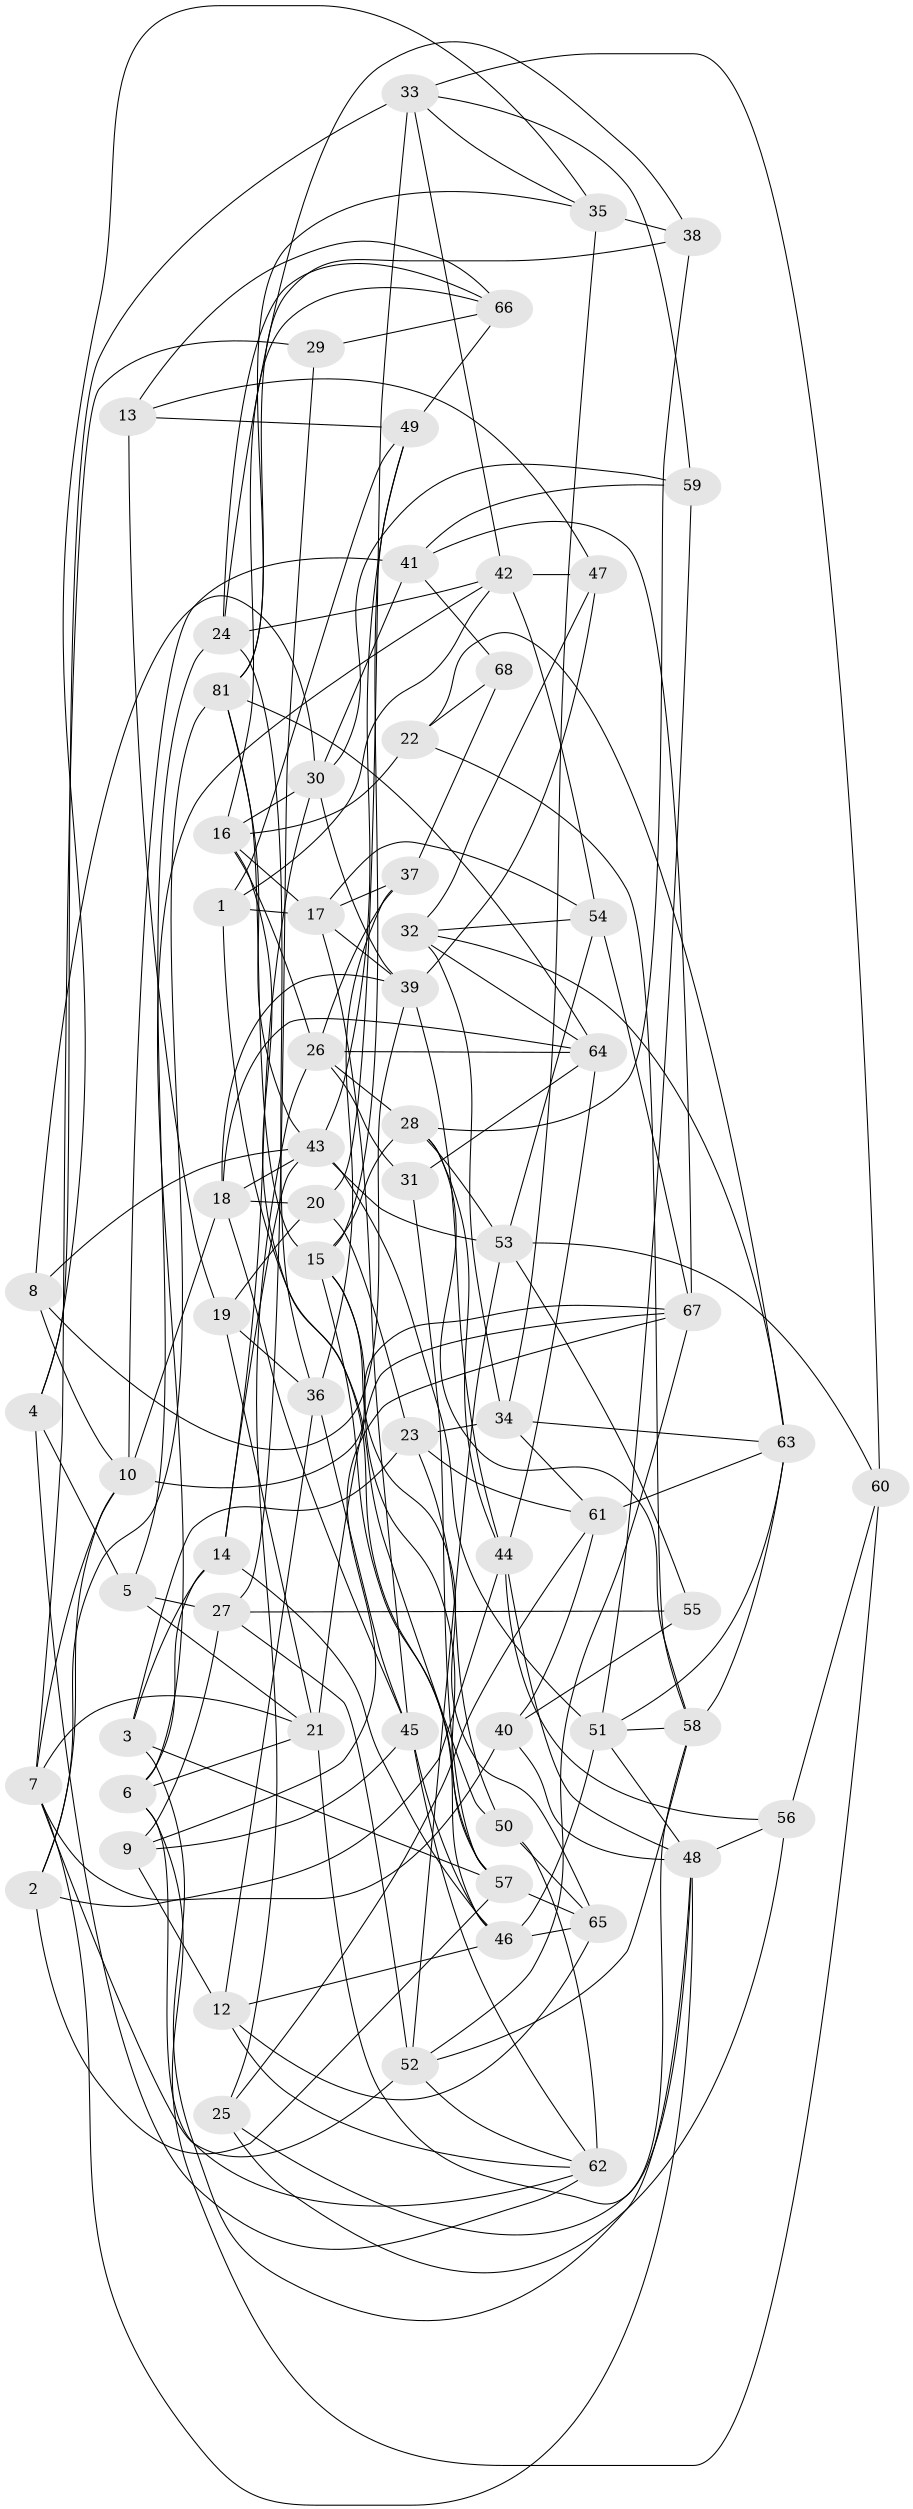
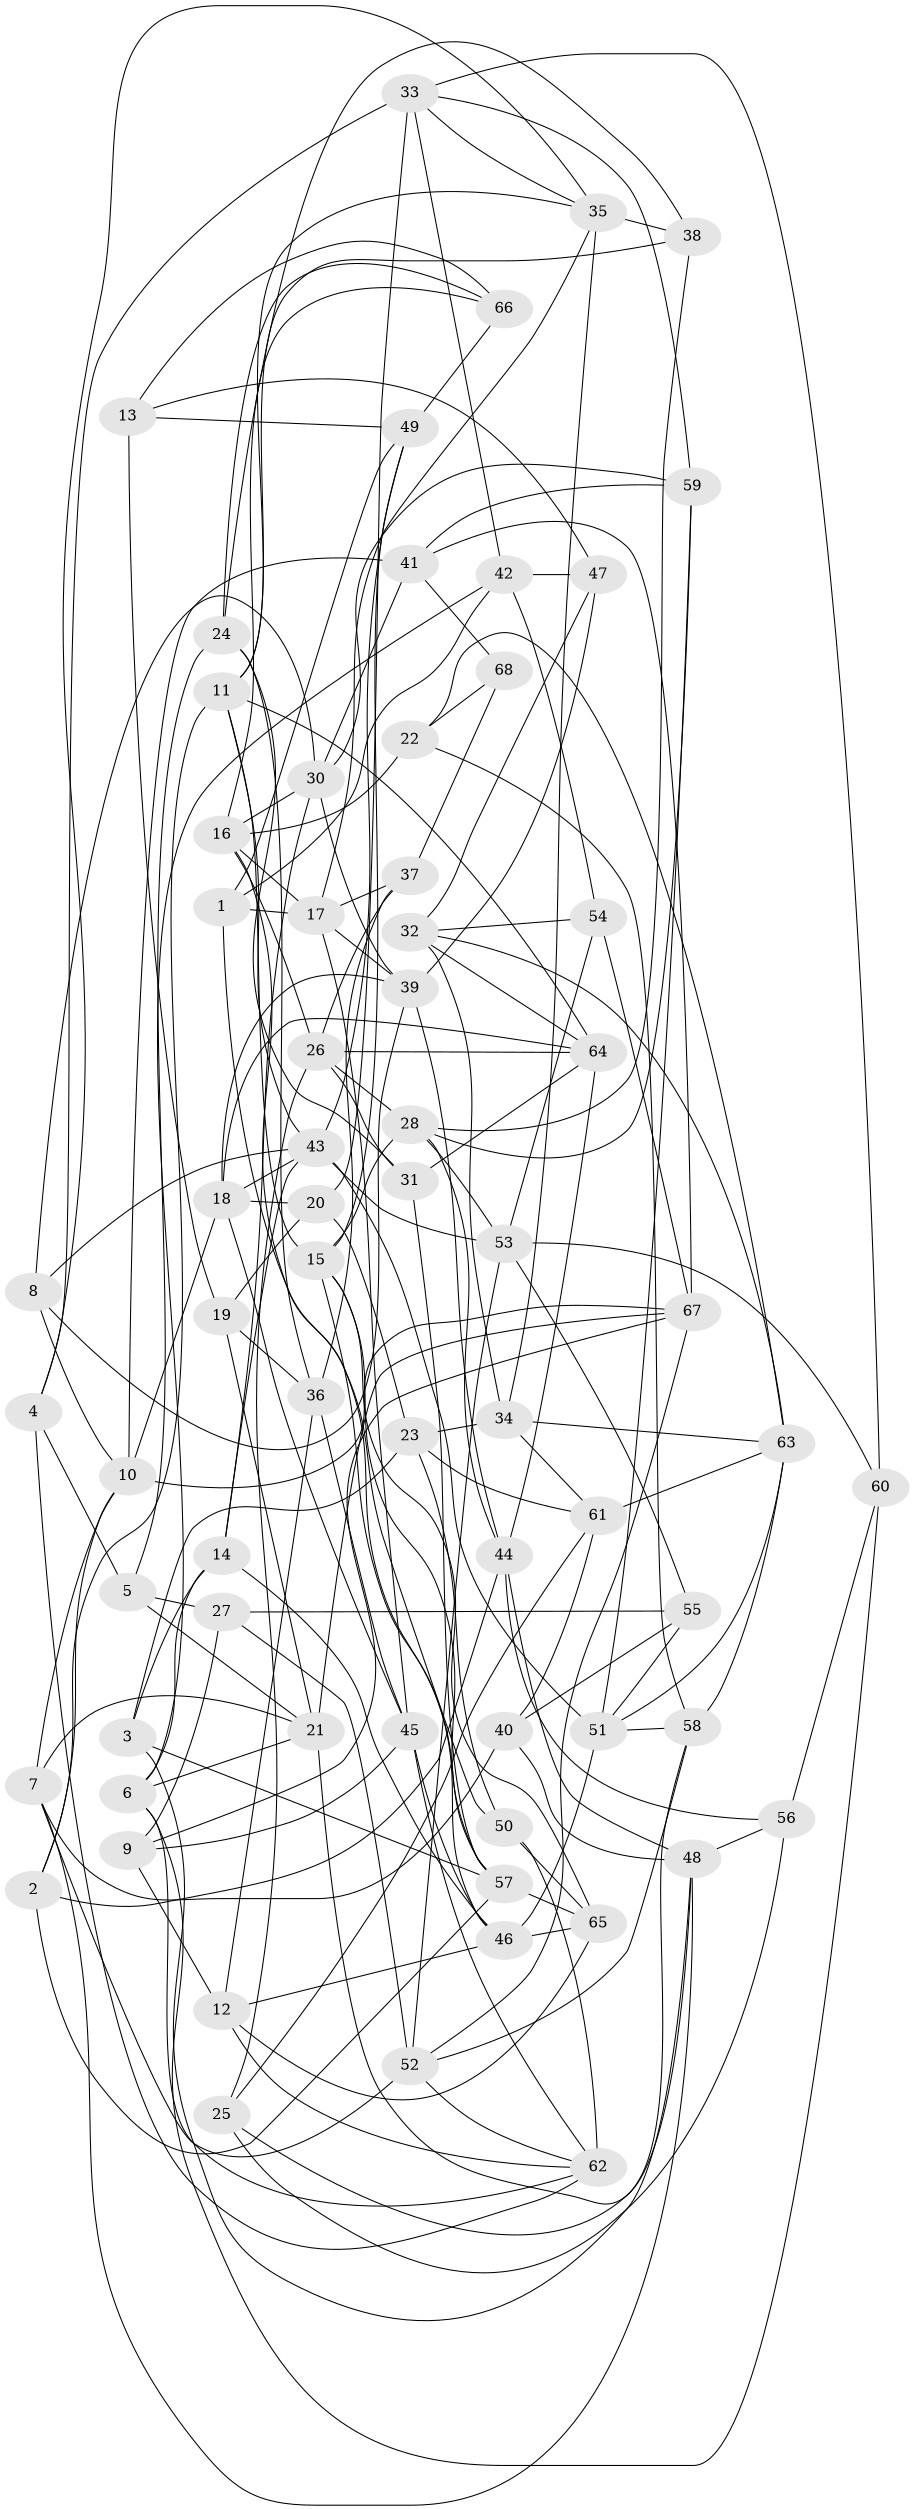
(316, 349) -> none
(364, 609) -> (266, 861)
(222, 692) -> (222, 692)
(434, 847) -> (365, 587)
(506, 1467) -> (662, 984)
(645, 1795) -> (647, 1672)
